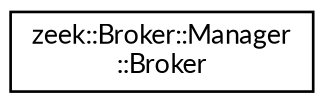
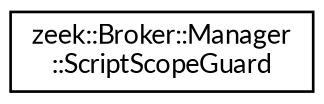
(162, 52) -> (162, 52)
